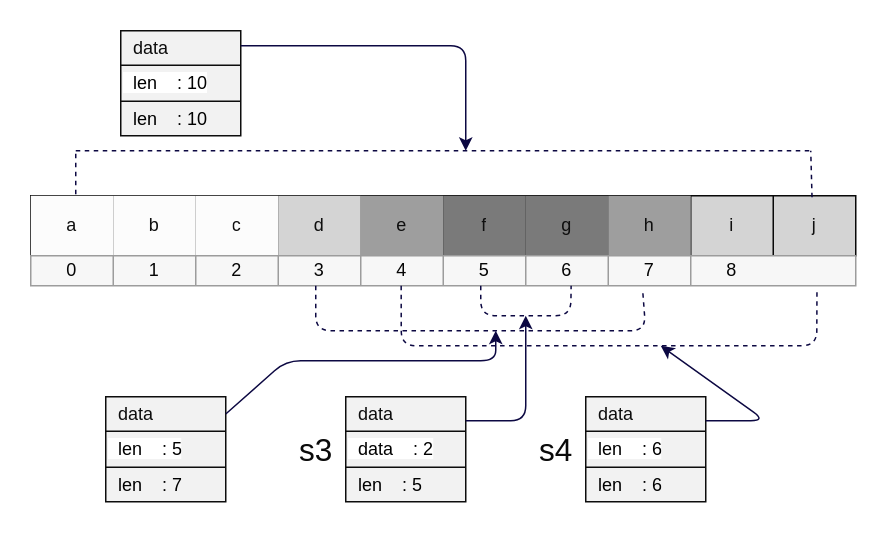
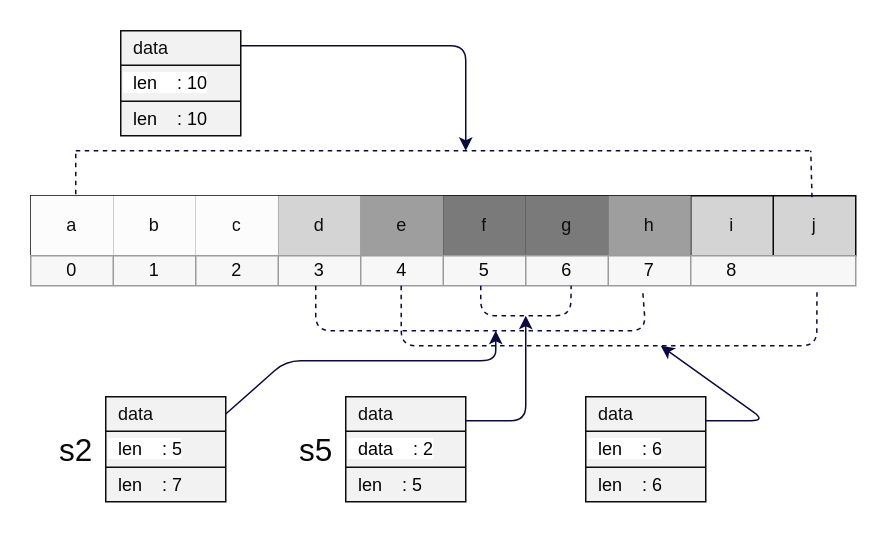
none -> (76, 449)
(317, 449) -> (317, 449)
(556, 449) -> none
